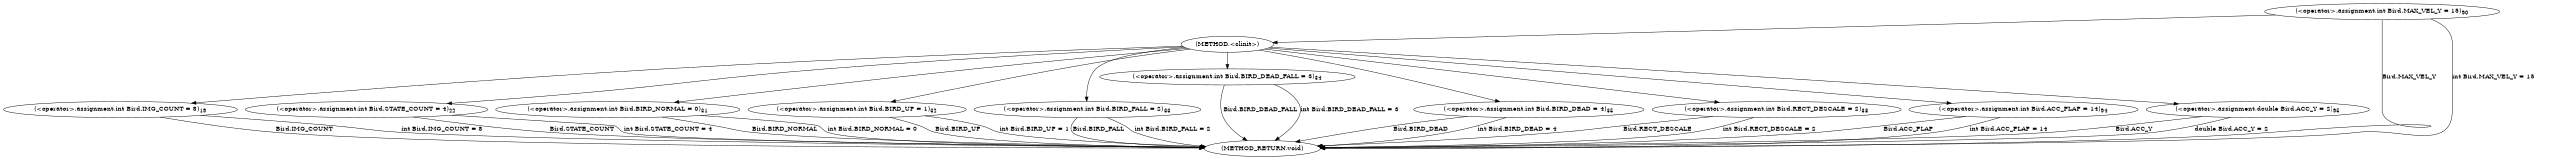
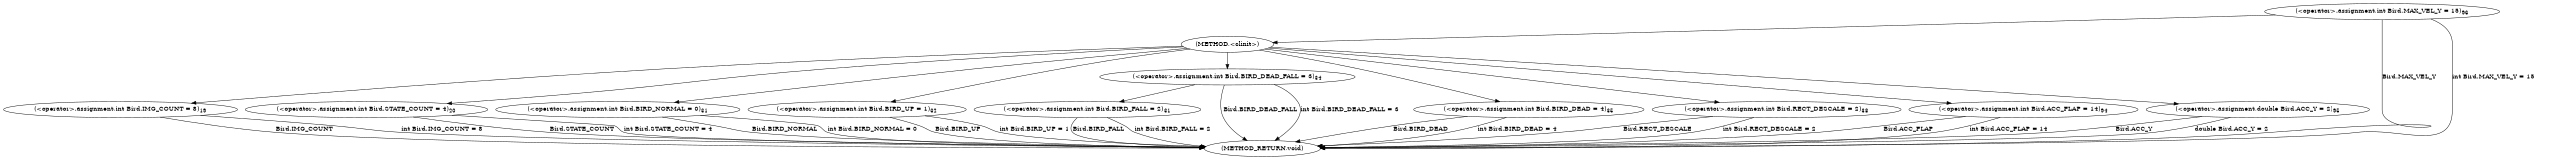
(2465, 11) -> (2465, 11)
(1101, 65) -> (1159, 93)
(453, 109) -> (453, 109)
(1167, 109) -> (1167, 109)
